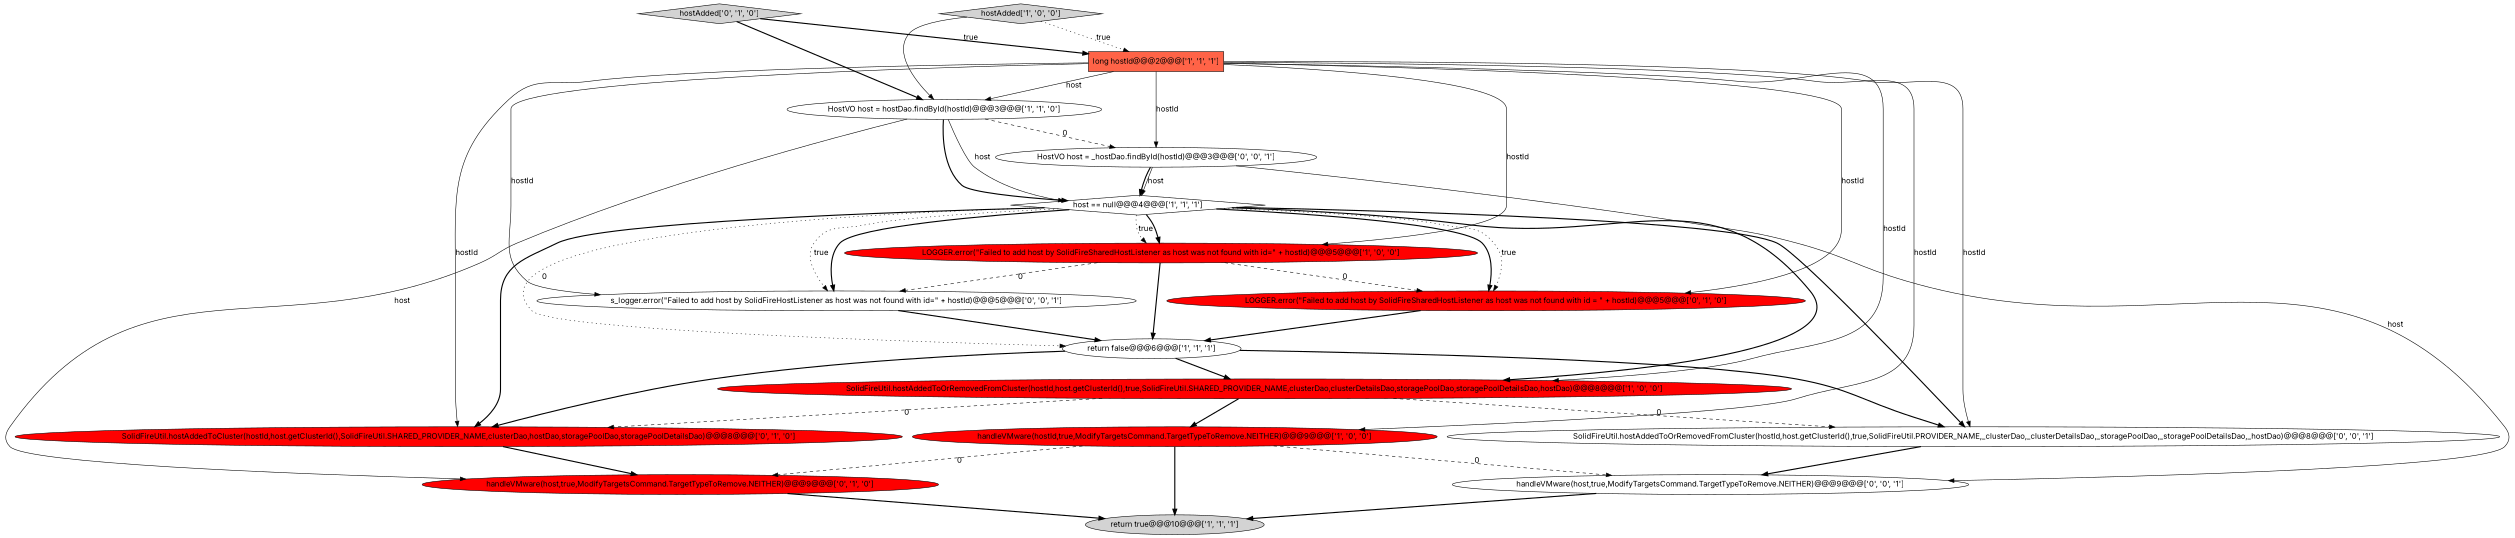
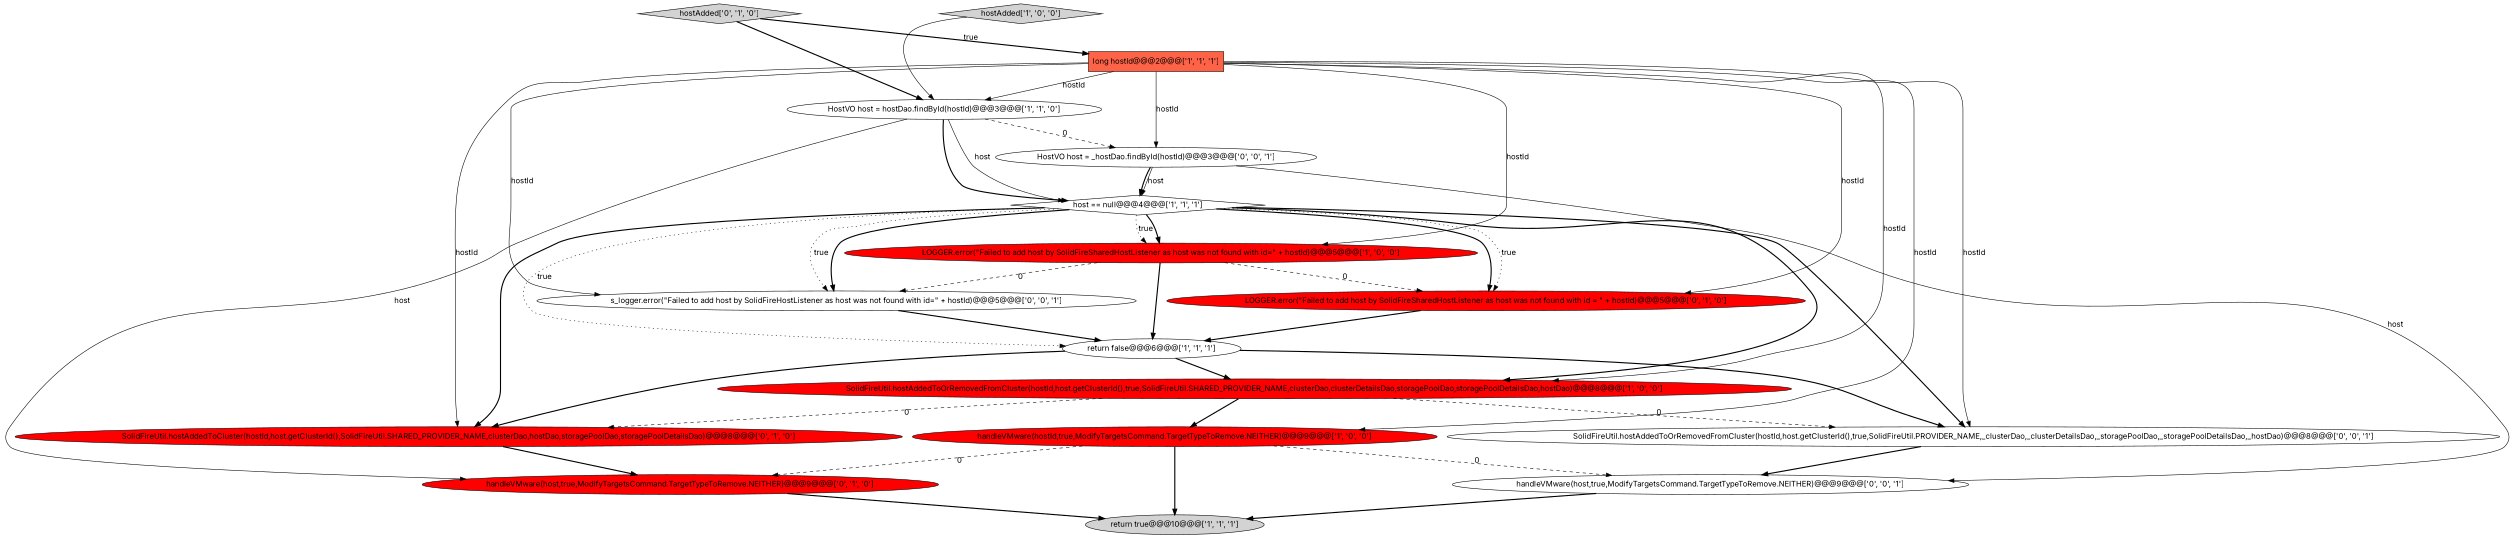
(1082, 36) -> none
(1074, 86) -> (1074, 86)
(545, 277) -> (545, 277)
